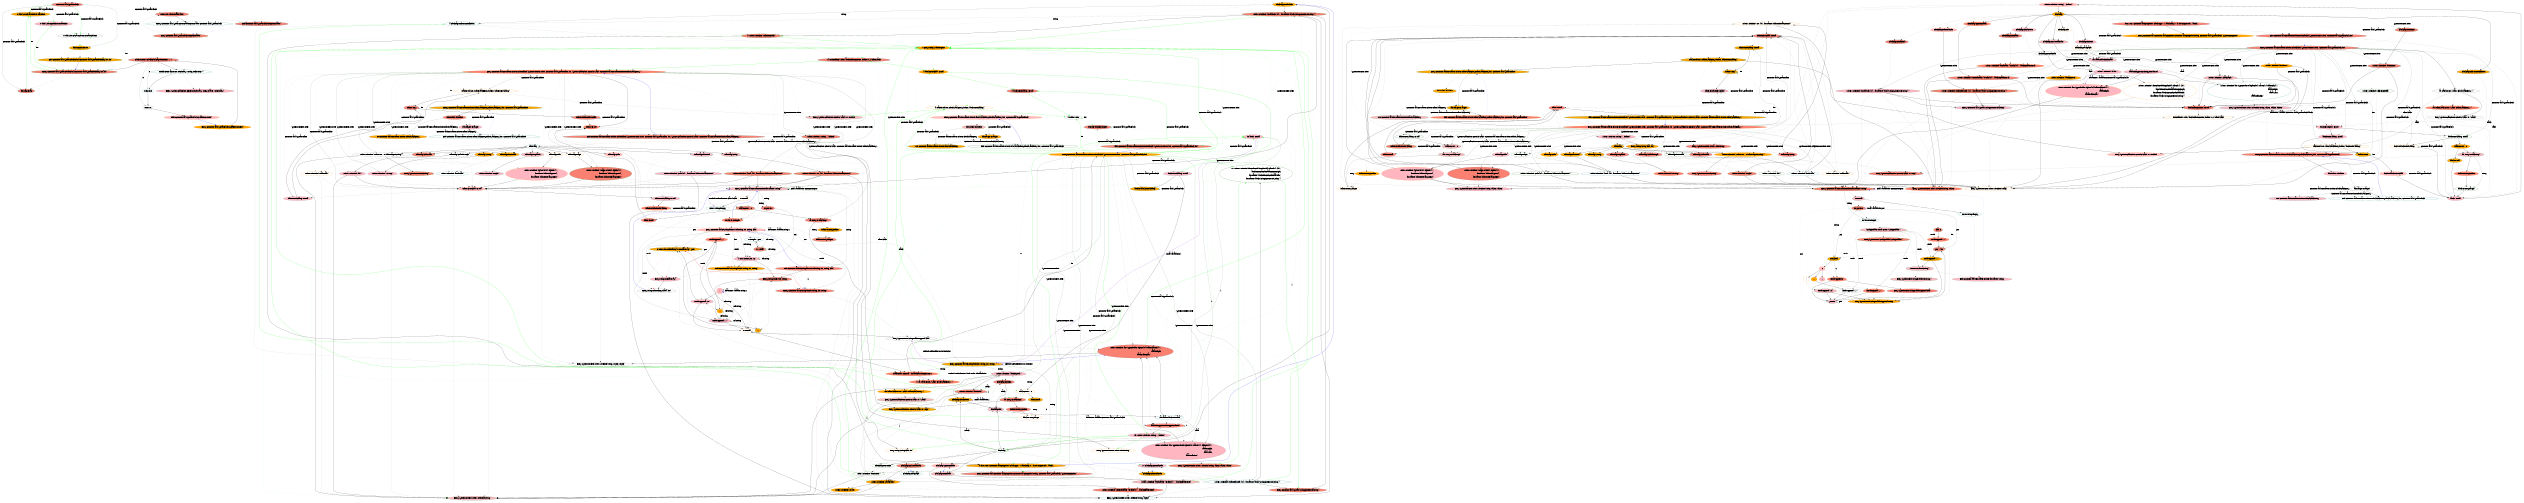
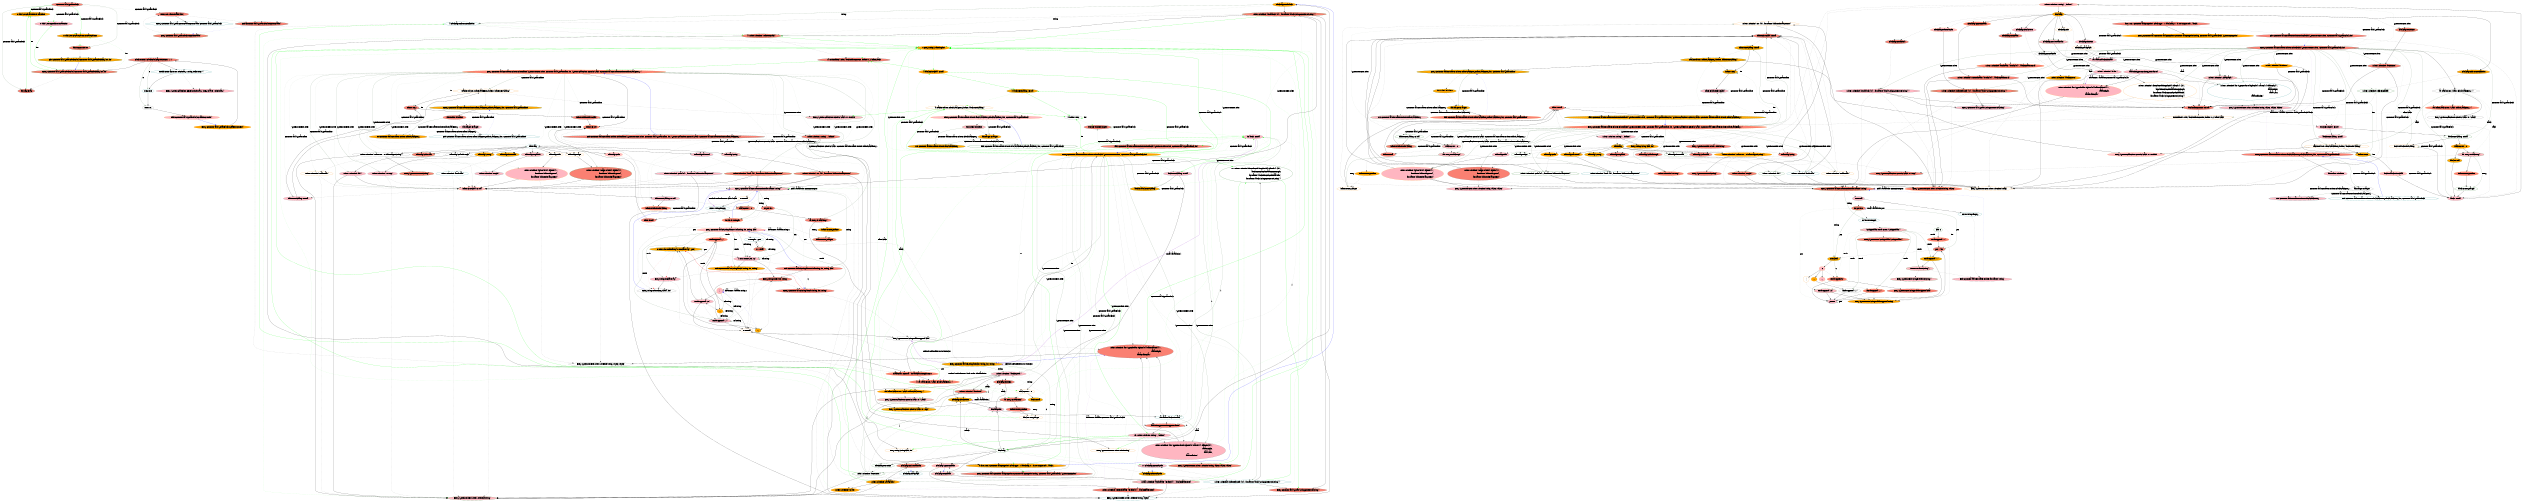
(80, 36) -> (80, 36)
(80, 48) -> (80, 48)
(1022, 91) -> (1022, 91)
(2438, 121) -> (2425, 81)
(1938, 230) -> (1938, 230)
(943, 369) -> (943, 369)
